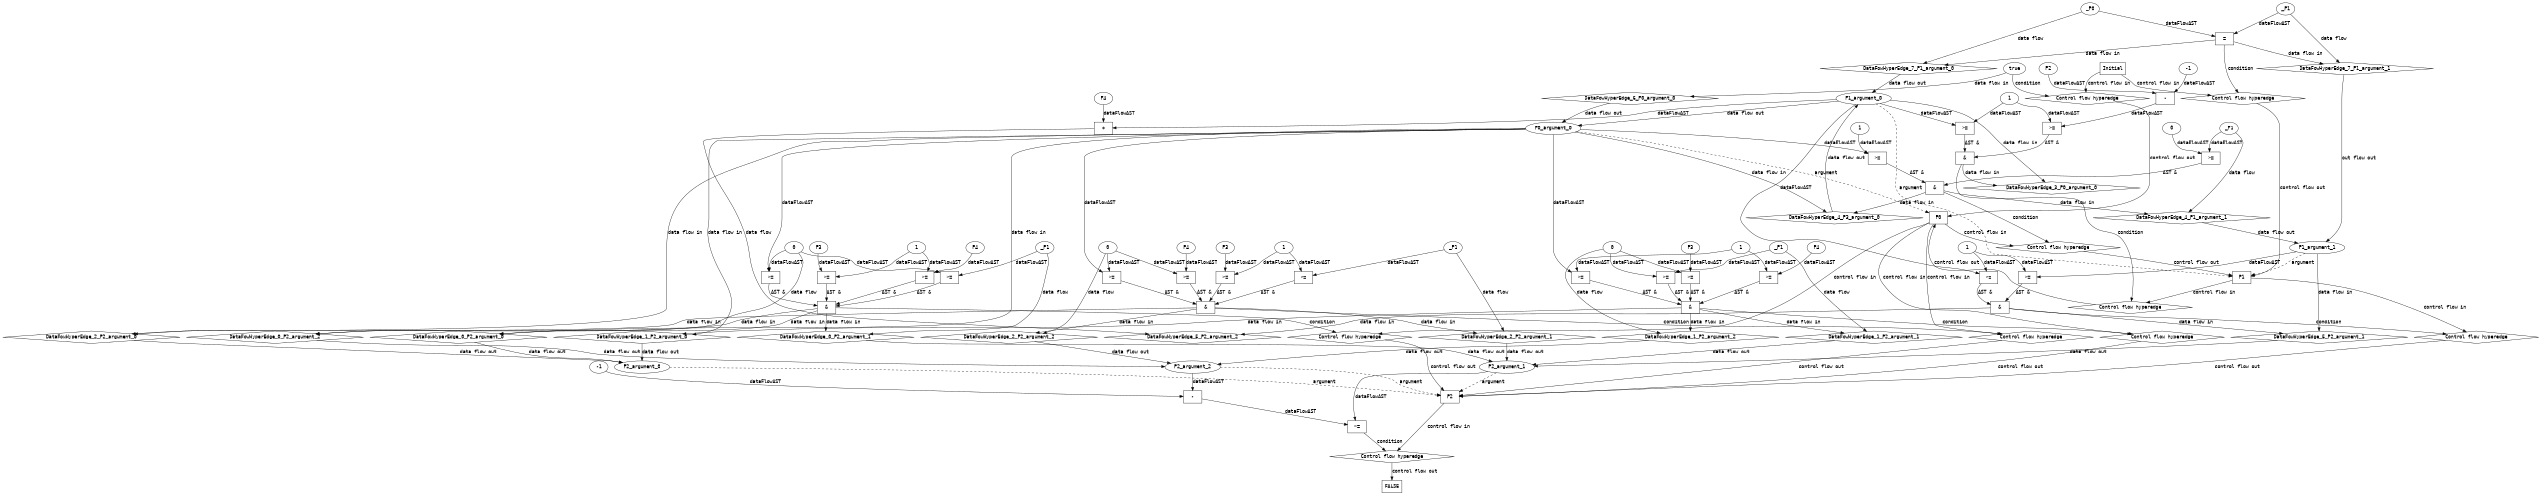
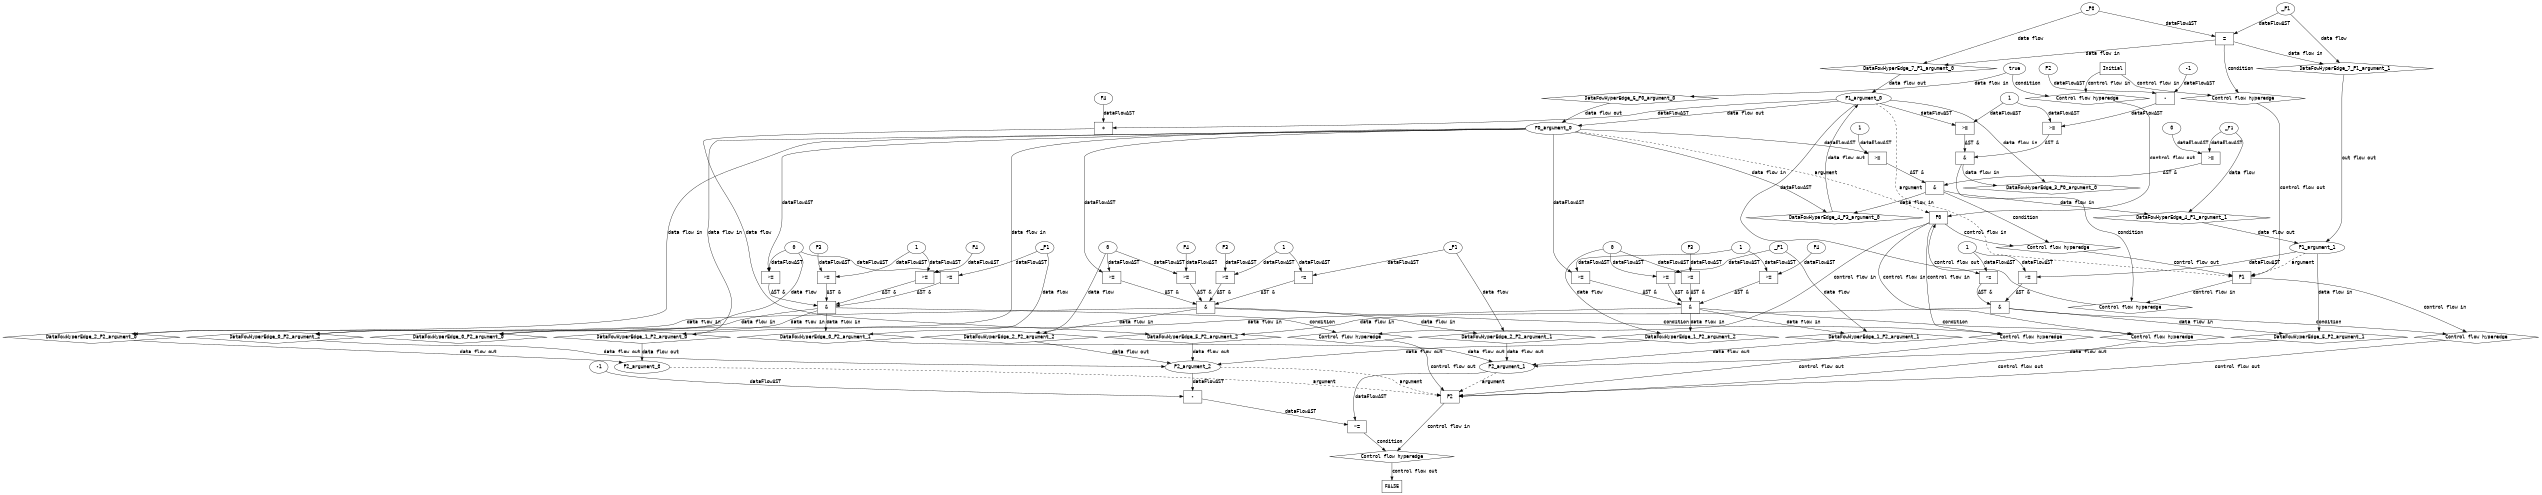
none -> (1193, 350)
(532, 355) -> none
